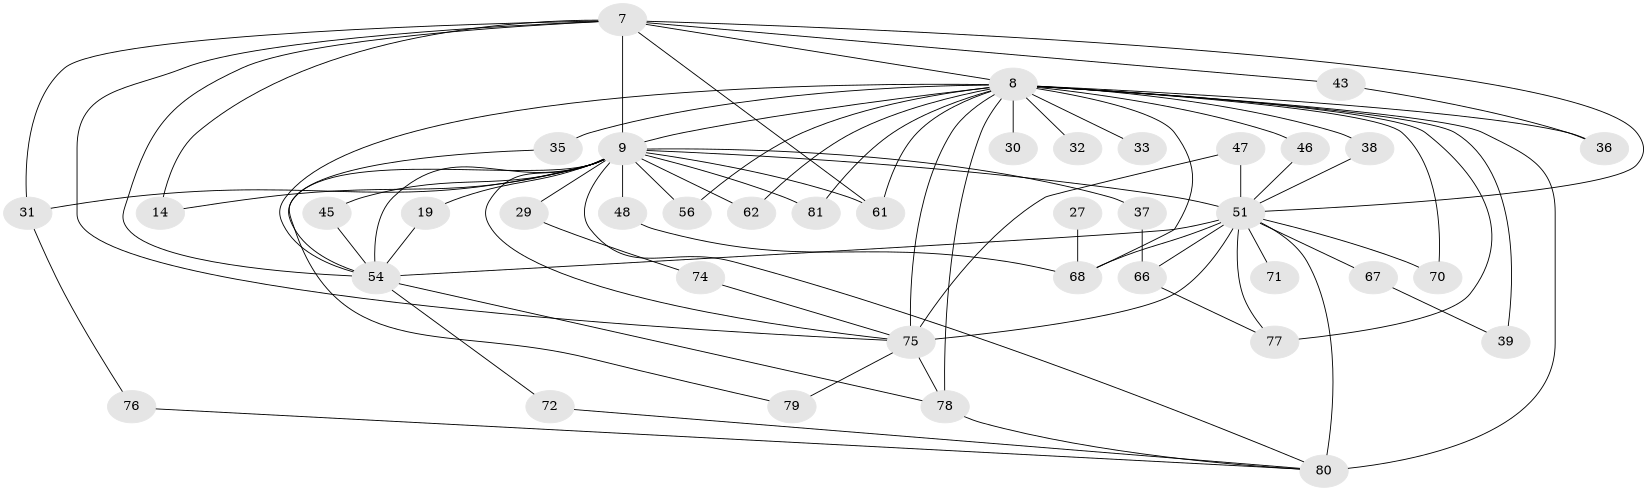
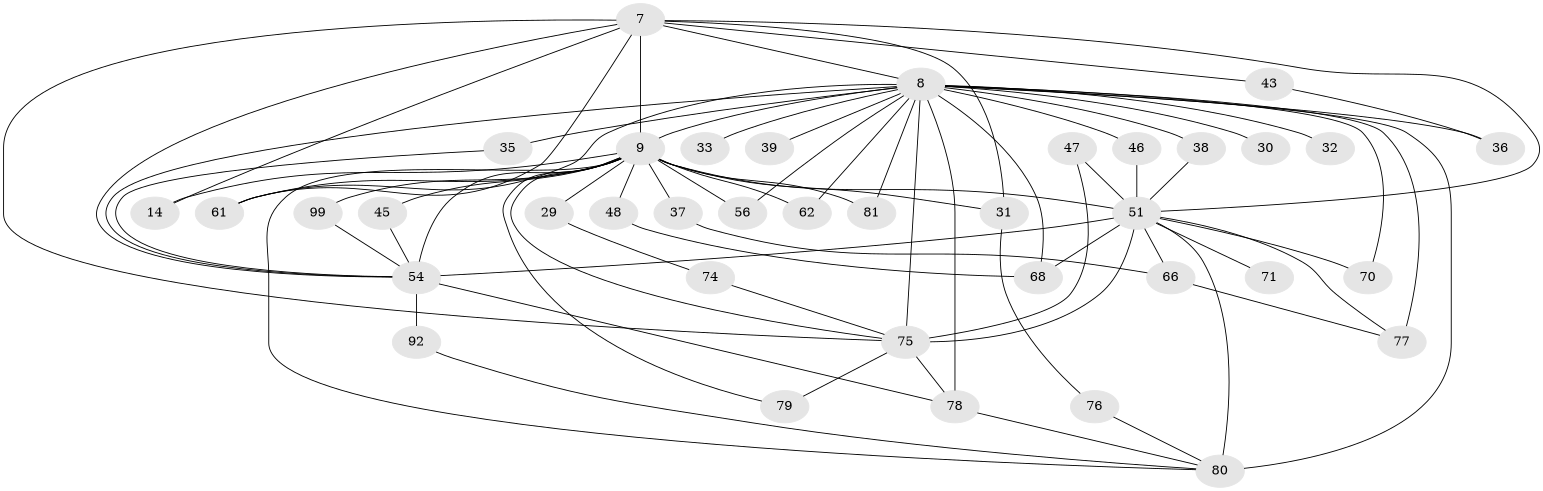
(426, 213) -> (318, 213)
(1078, 213) -> none
(1373, 278) -> none
(550, 407) -> (417, 342)
